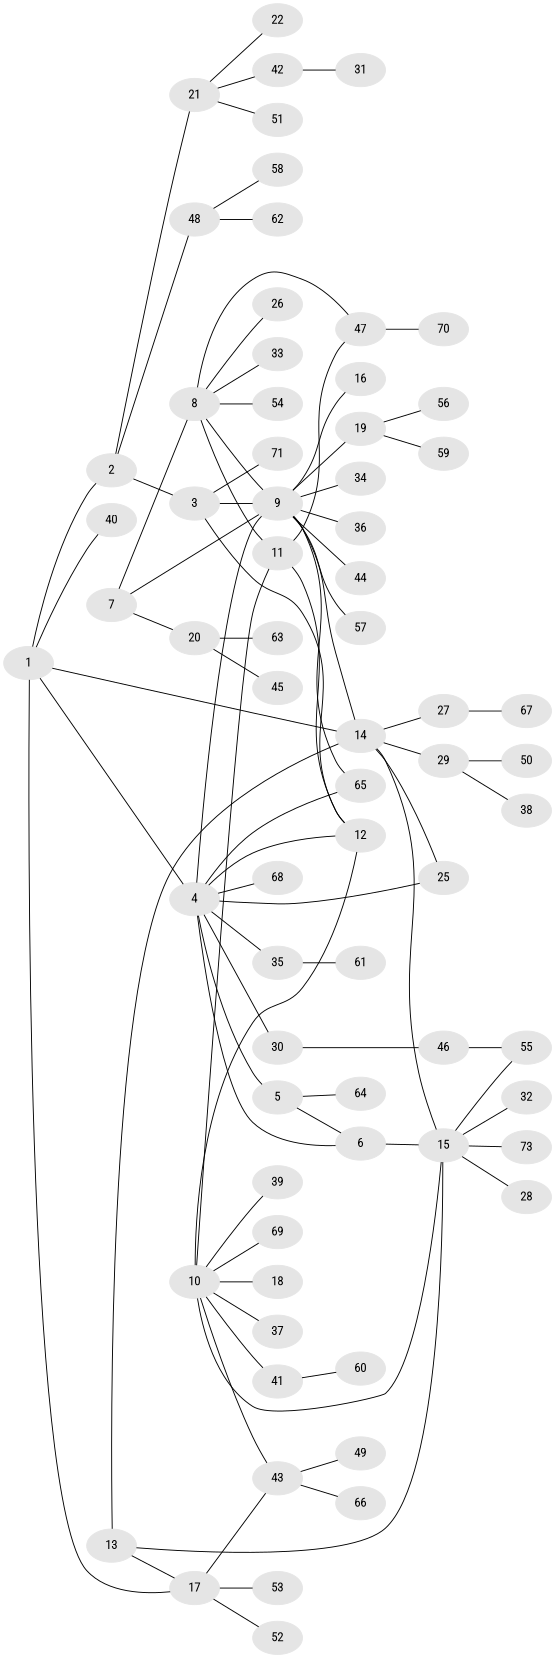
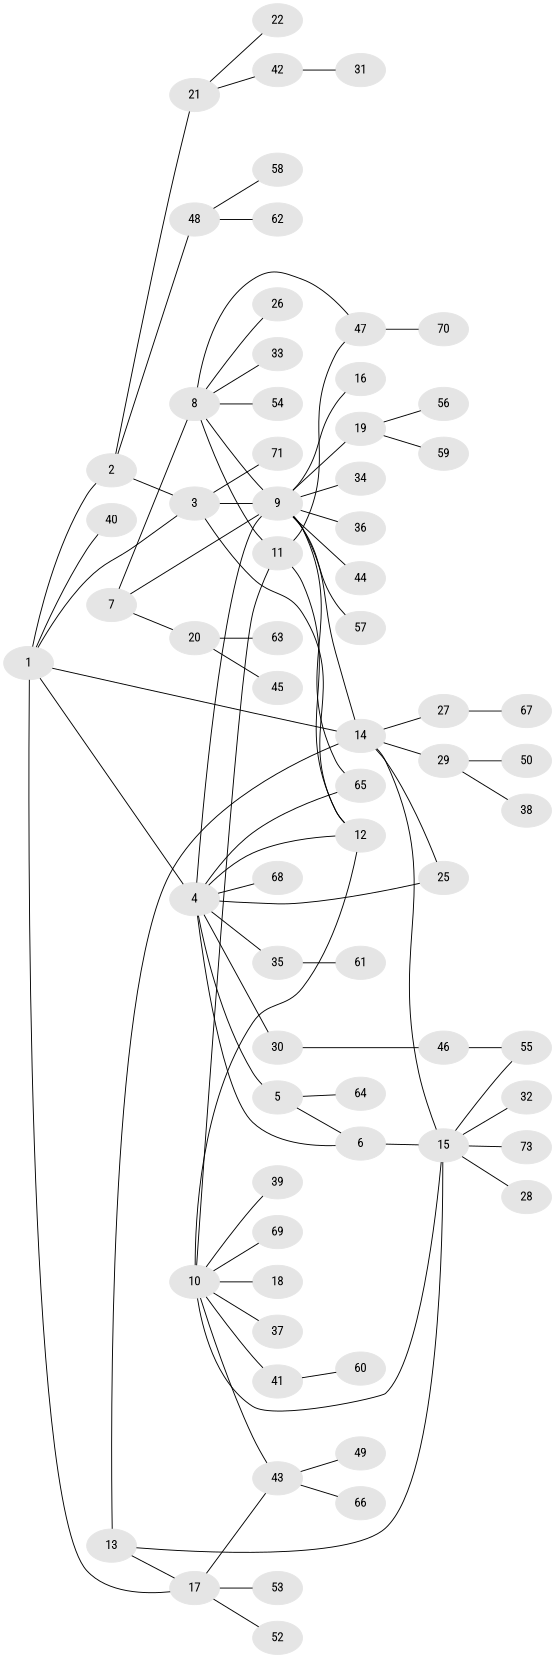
(278, 120) -> none
none -> (97, 571)
